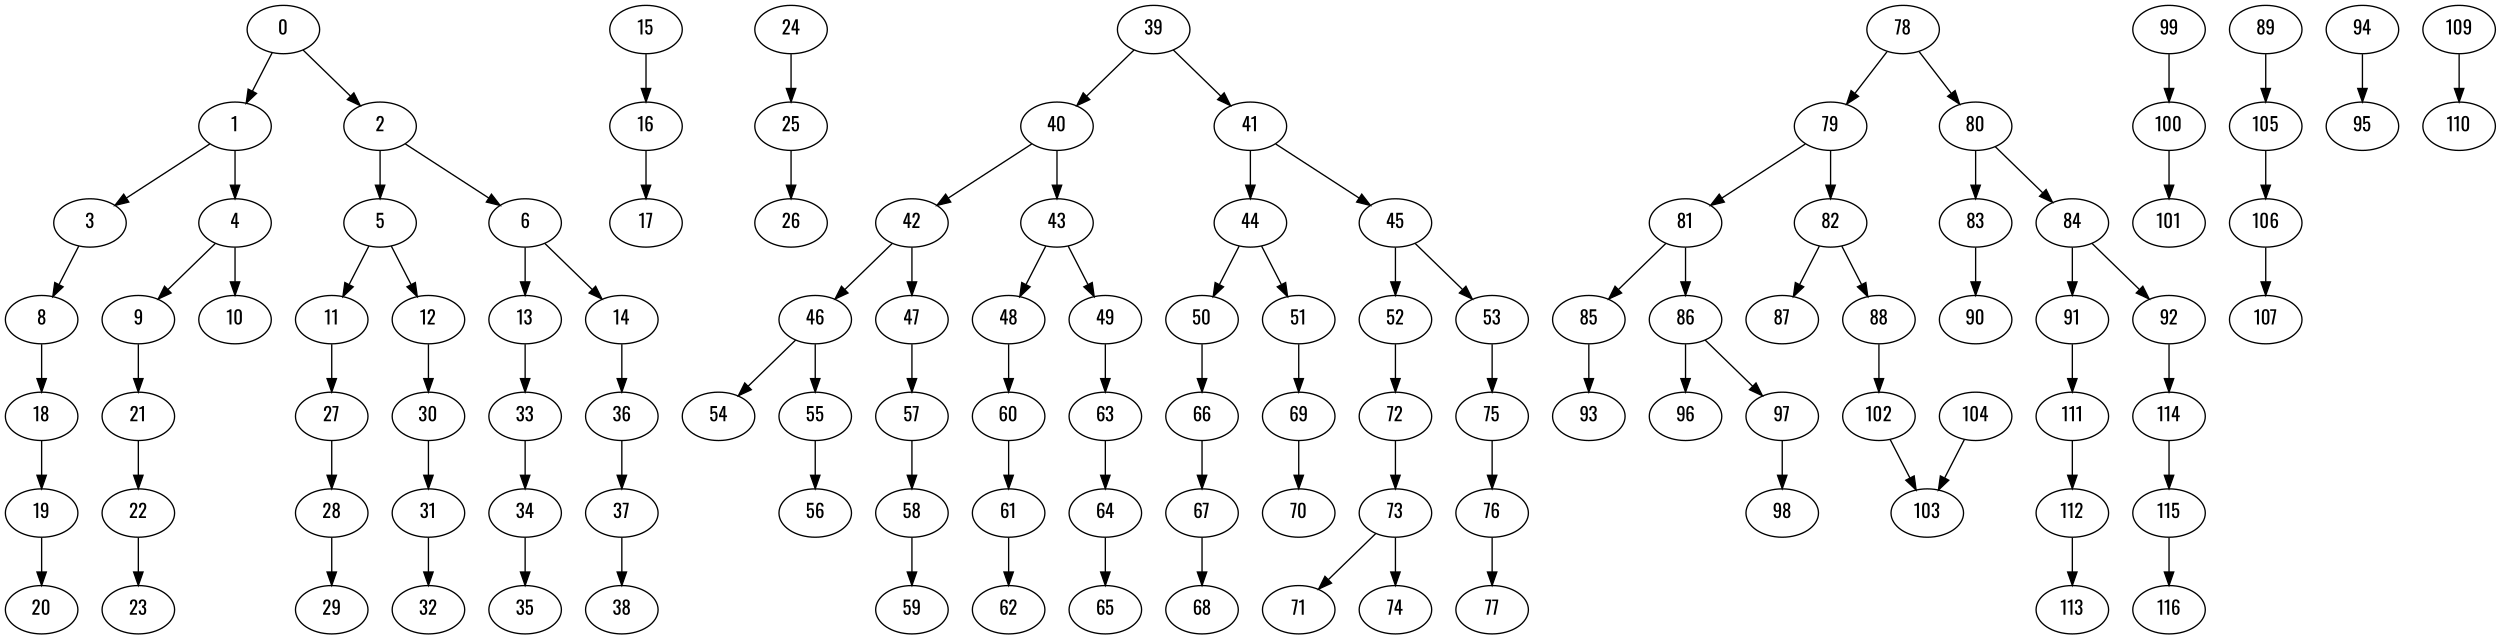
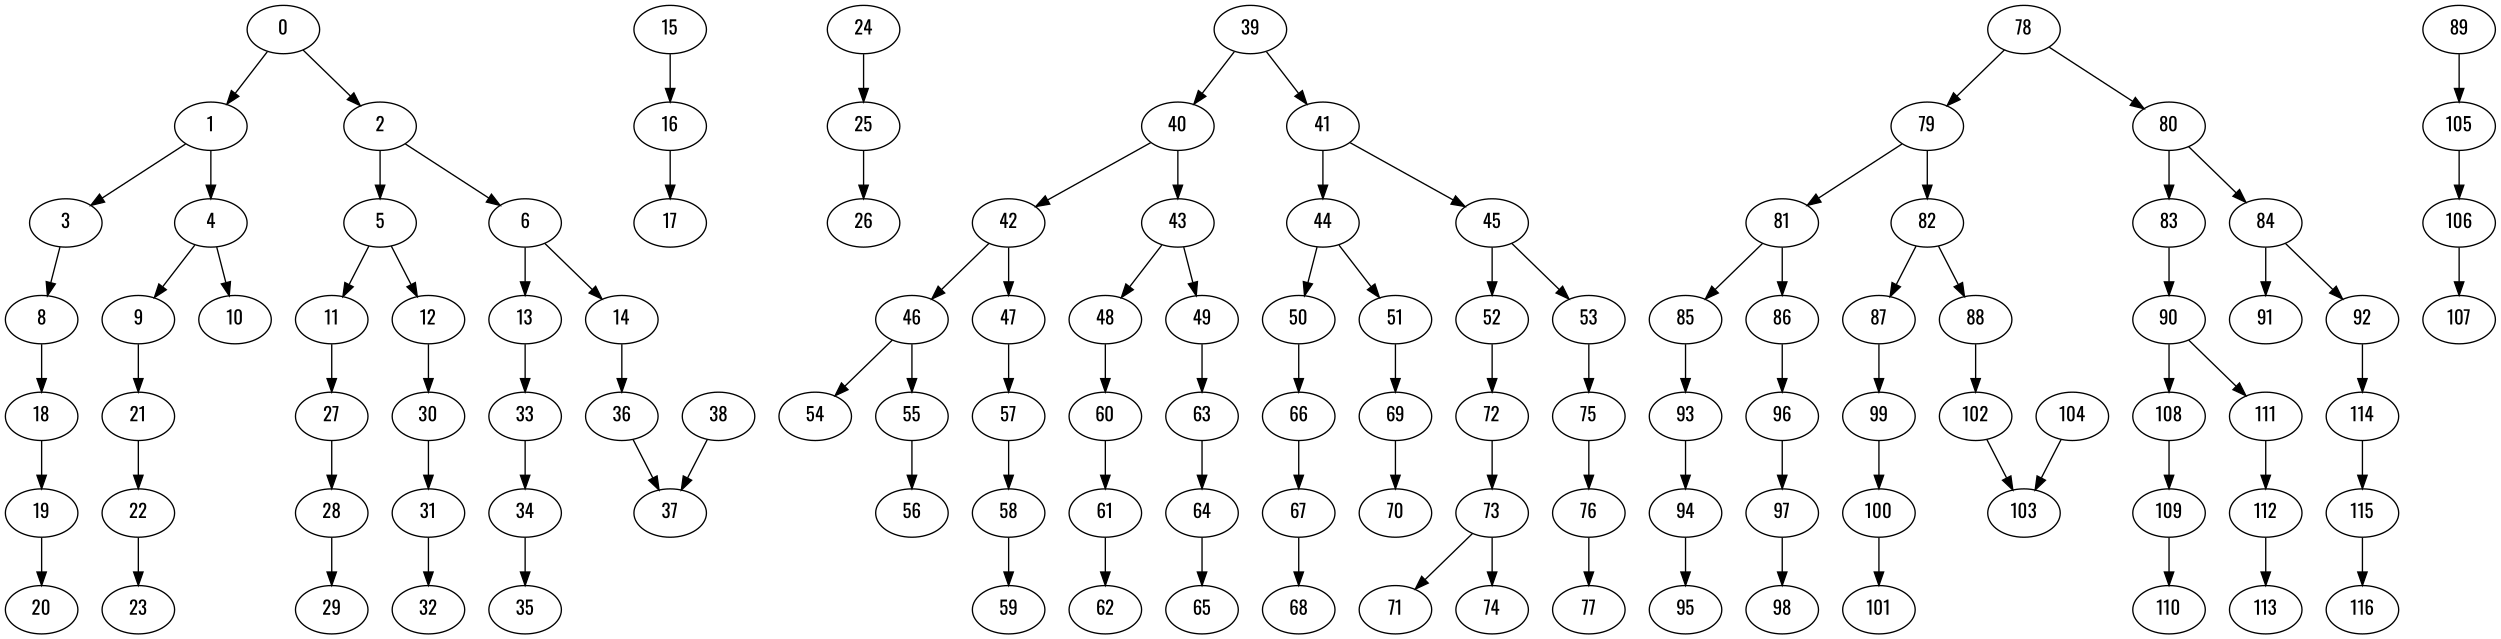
none -> (1879, 361)
(2072, 361) -> (2212, 363)
(1729, 363) -> (1782, 458)
none -> (2169, 416)
none -> (1686, 458)
(622, 555) -> (697, 459)
